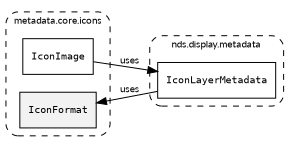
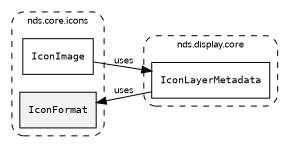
(58, 21) -> (58, 21)
(217, 45) -> (211, 45)
